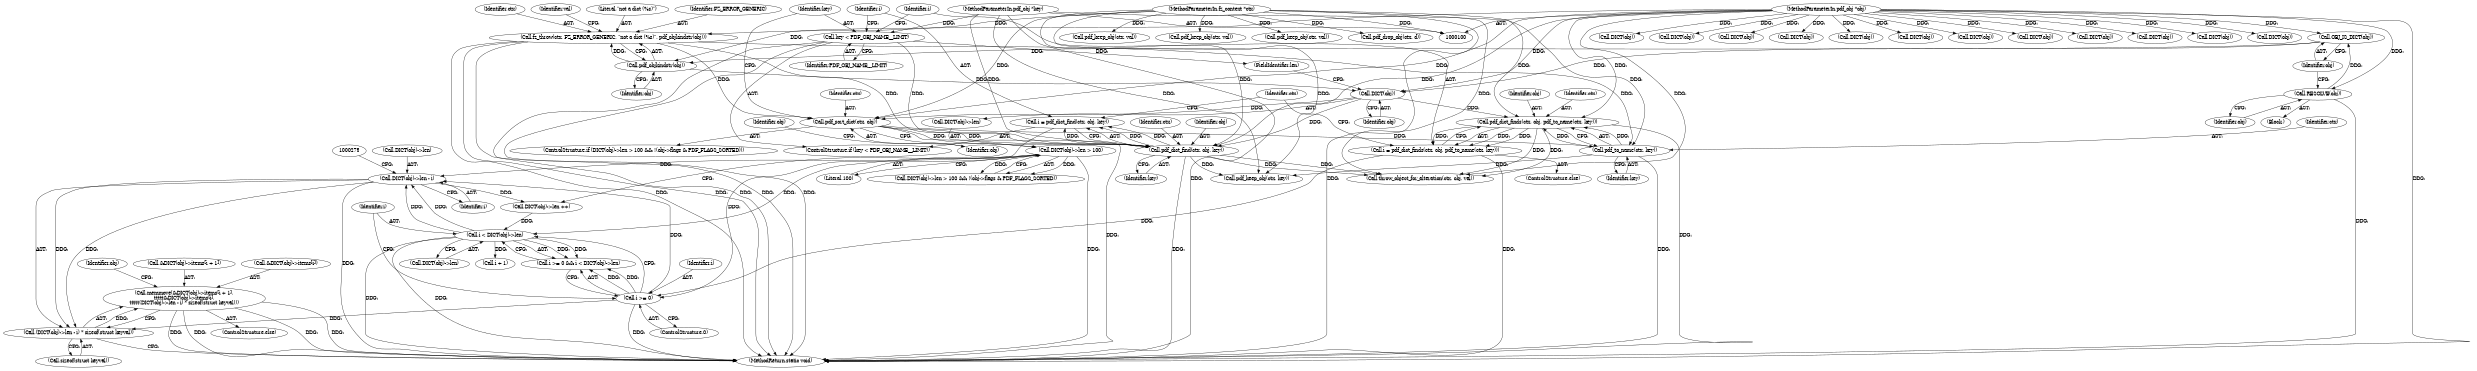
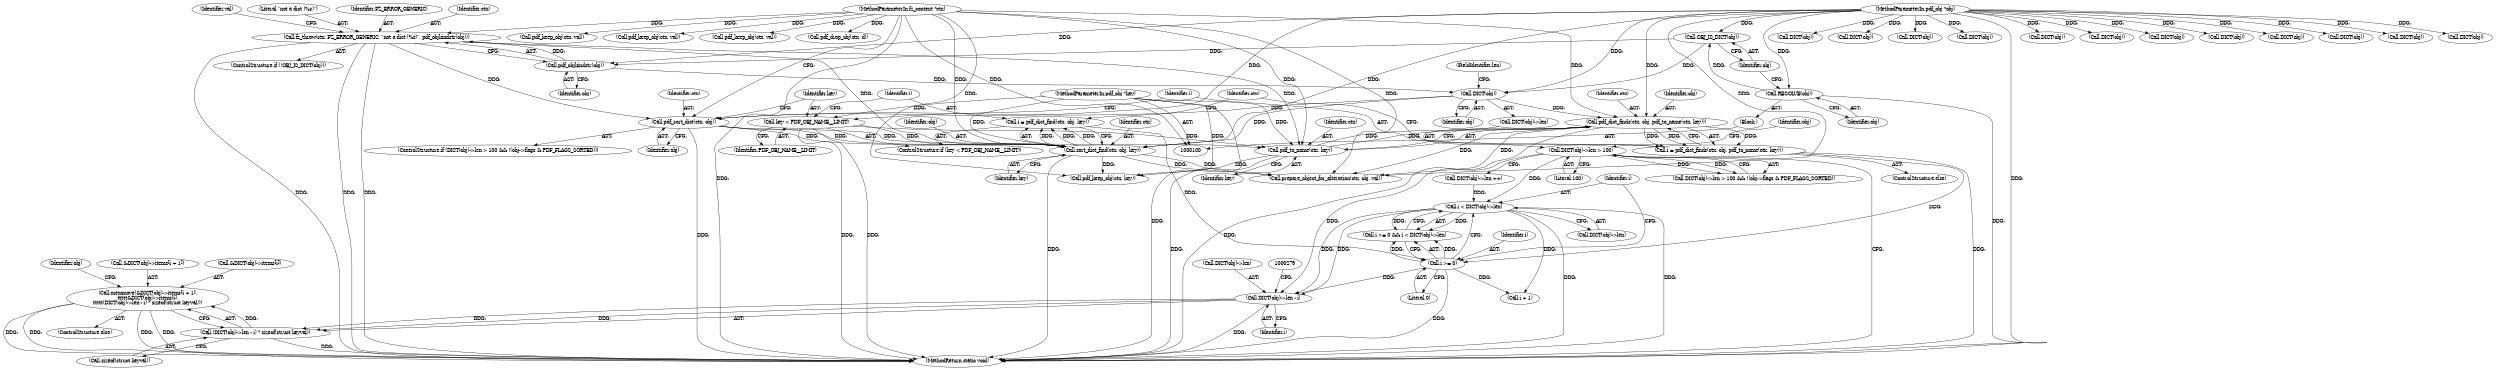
(1619, 14) -> (1487, 139)
none -> (1163, 31)
(1078, 52) -> (1058, 131)
none -> (278, 66)
(1004, 66) -> (810, 66)
(1186, 151) -> (1102, 151)
(1420, 179) -> (1326, 179)
(479, 191) -> none
(1094, 250) -> (1879, 250)
(376, 314) -> (1480, 281)
(684, 333) -> (1419, 299)
(154, 347) -> (328, 347)
